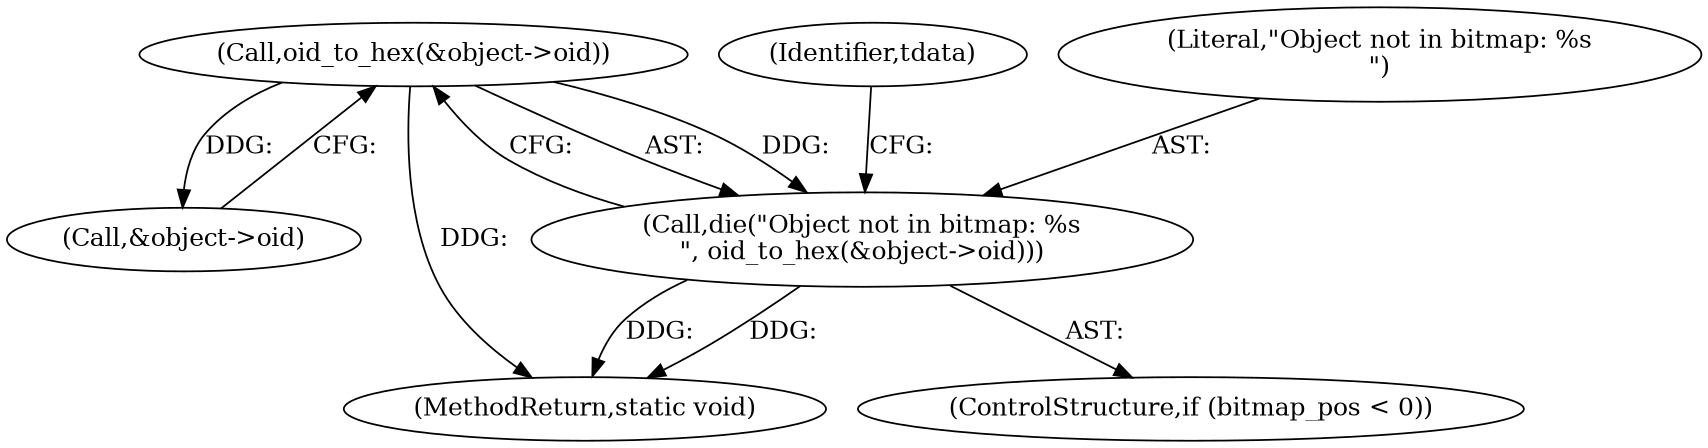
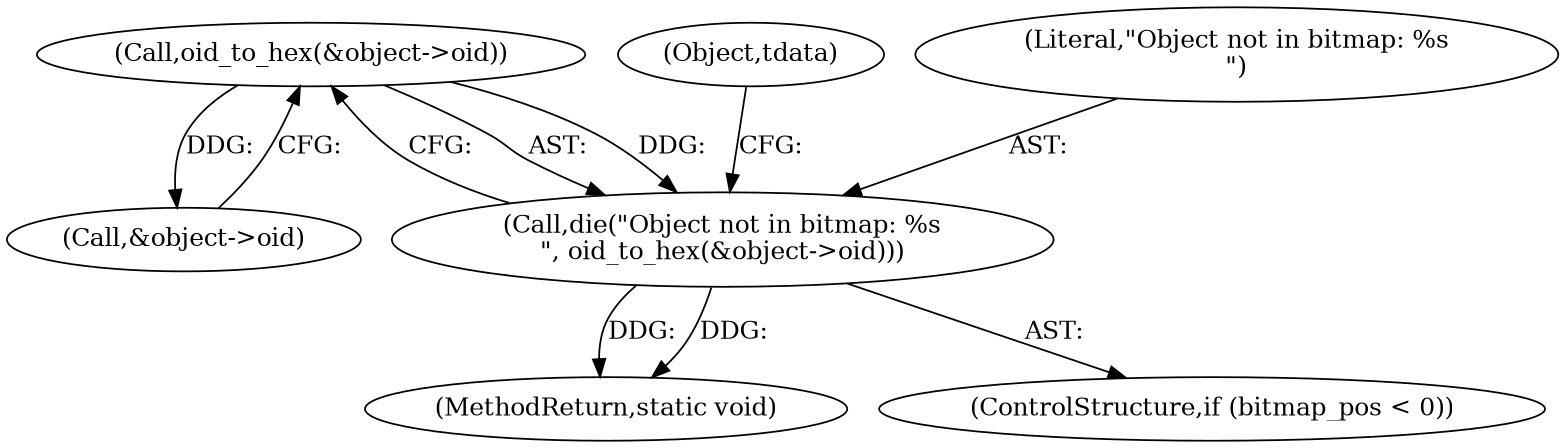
(873, 55) -> (751, 55)
(423, 244) -> none
